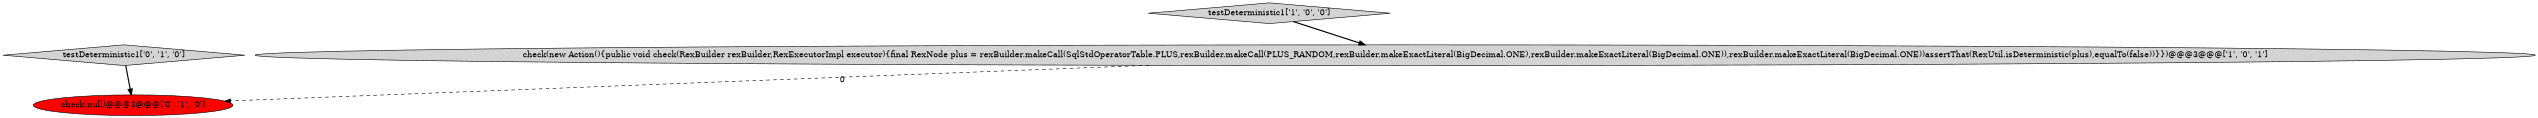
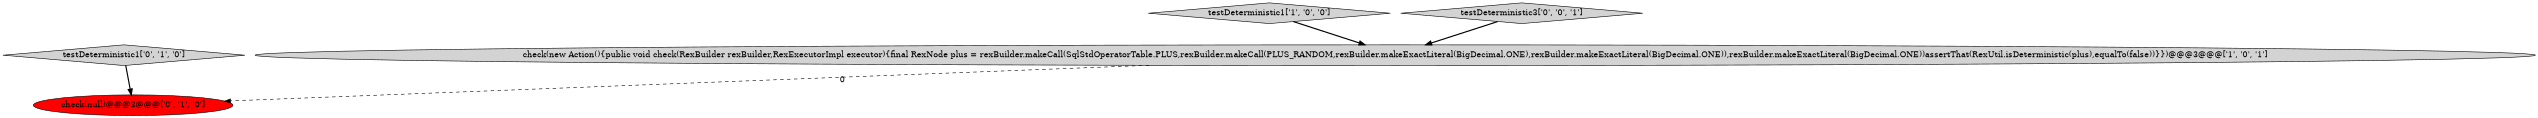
none -> (1522, 13)
